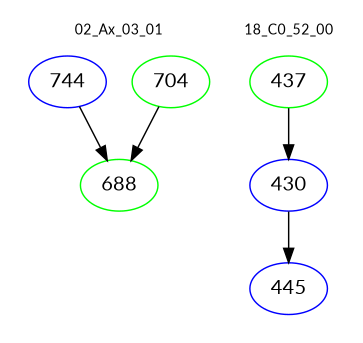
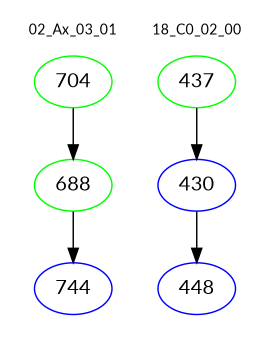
(289, 31) -> (197, 31)
(90, 127) -> (73, 230)
(289, 289) -> (197, 289)
